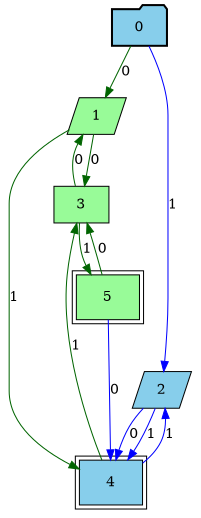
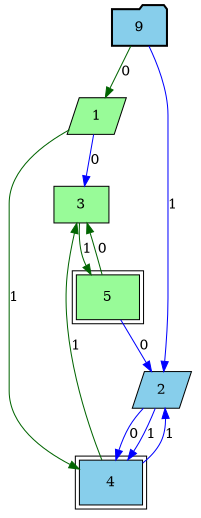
(139, 27) -> (139, 27)
(90, 155) -> (90, 155)
(73, 164) -> none
(109, 385) -> (133, 341)
